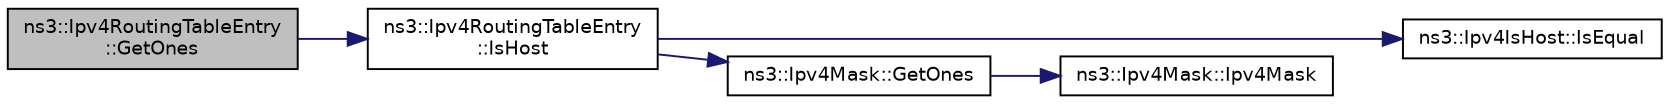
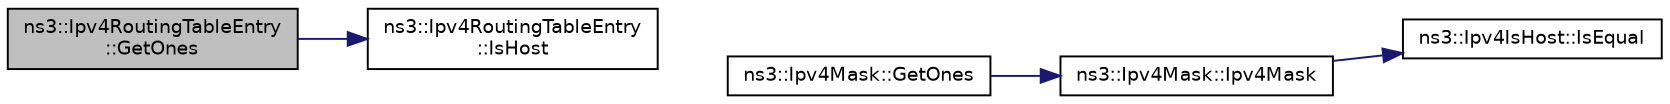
(1020, 39) -> (1358, 58)
(683, 57) -> none
